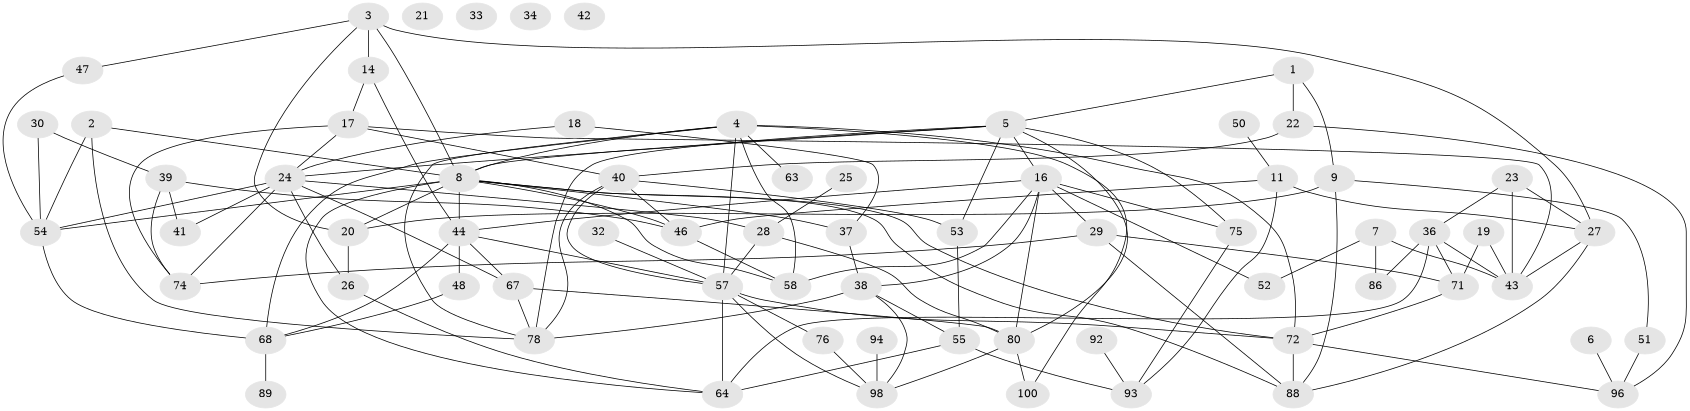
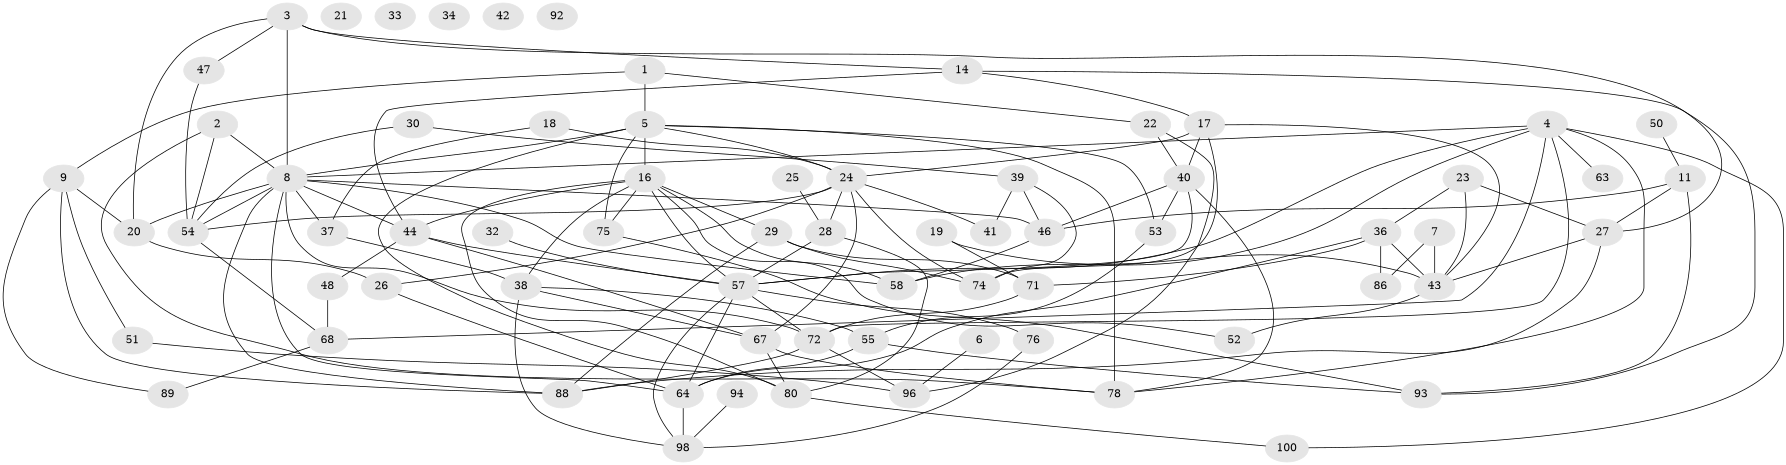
none -> (686, 240)
(1326, 257) -> (1357, 312)
(369, 303) -> none
(700, 321) -> (661, 318)
none -> (12, 331)
(1114, 368) -> (1612, 95)
(947, 369) -> (683, 422)
